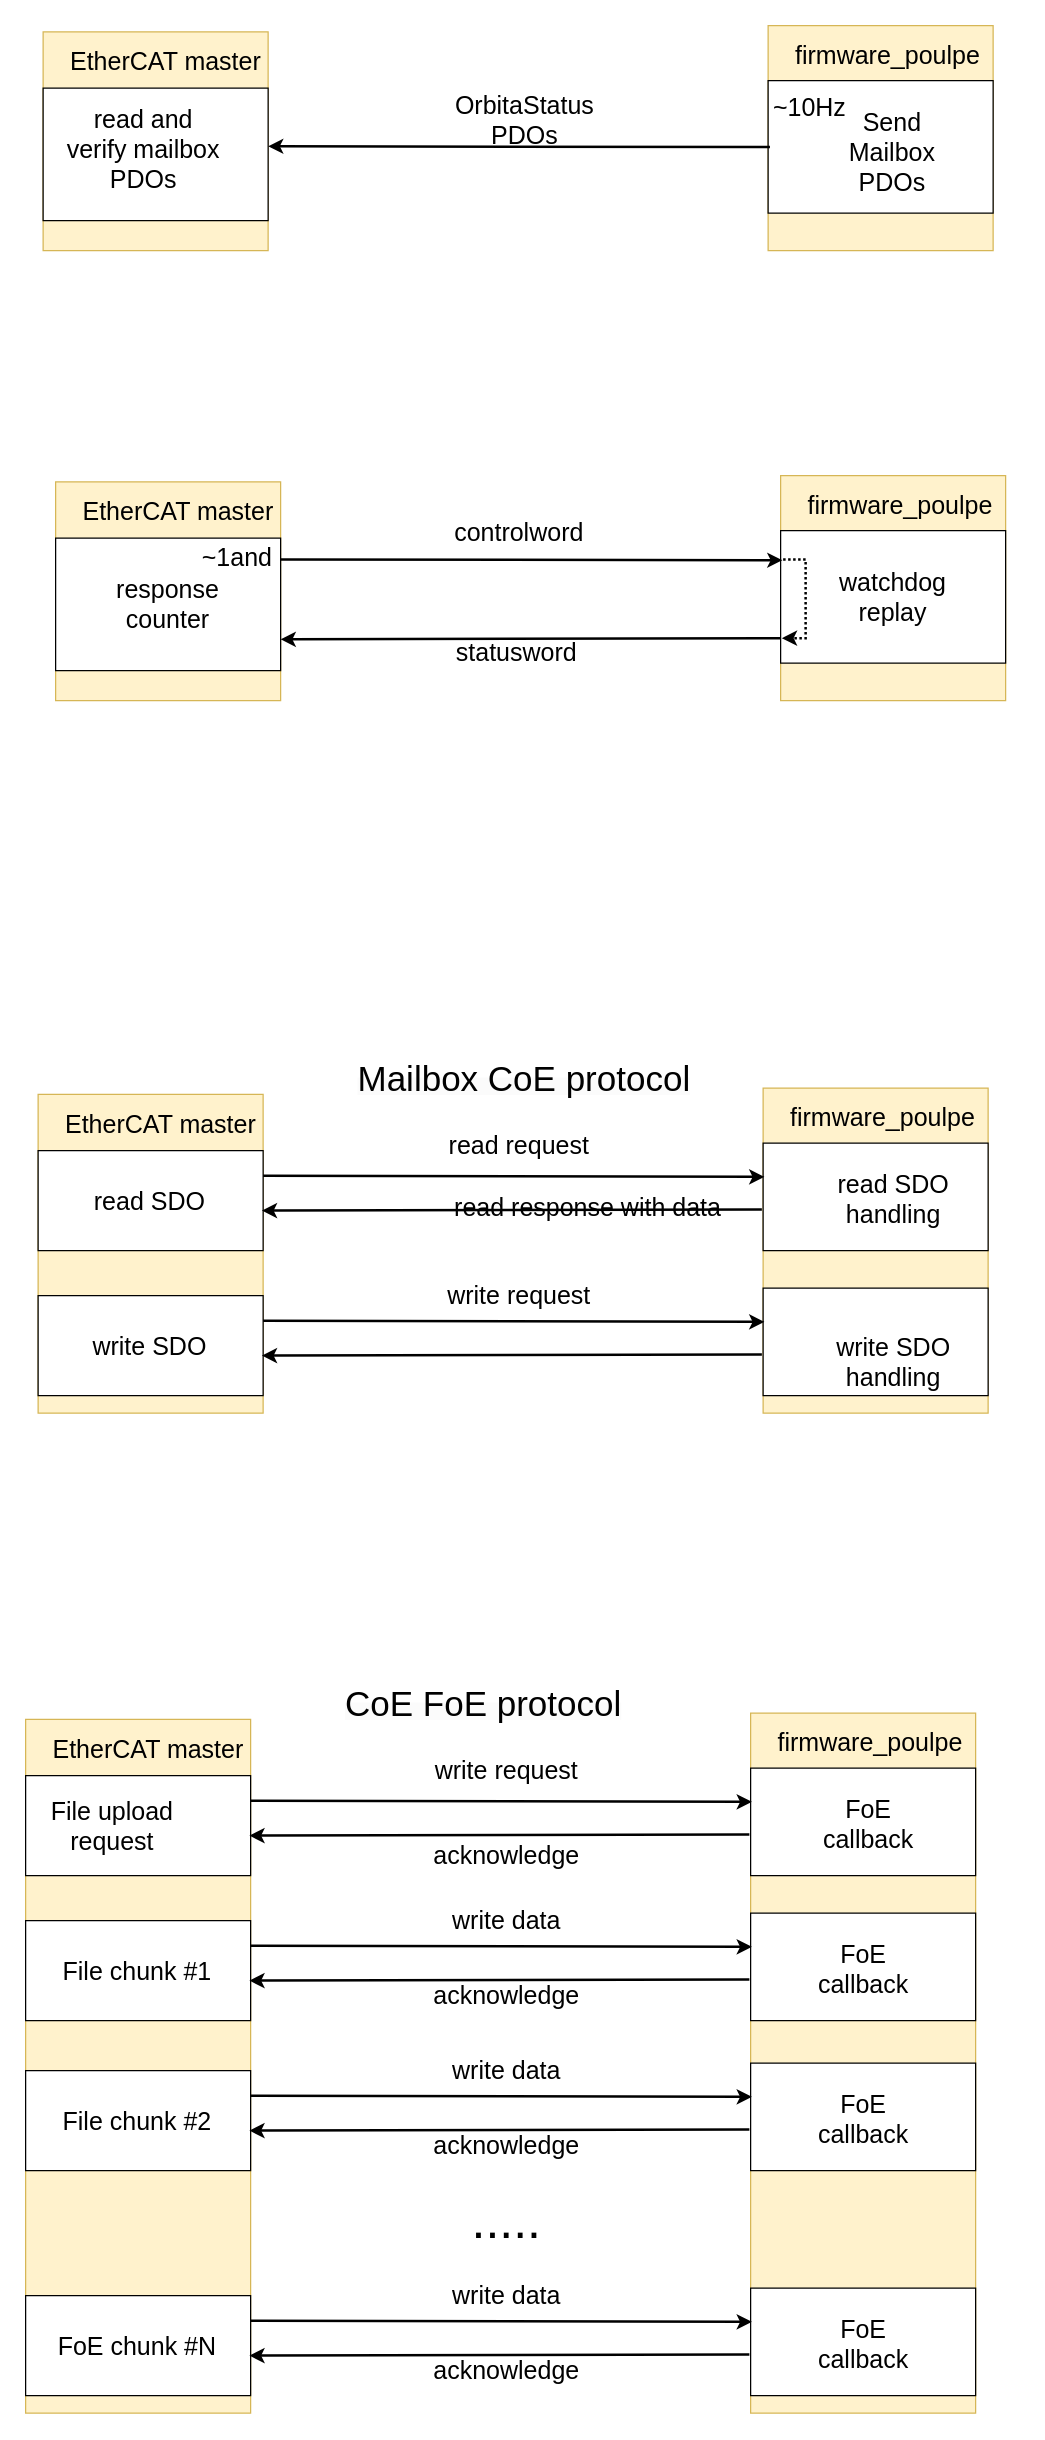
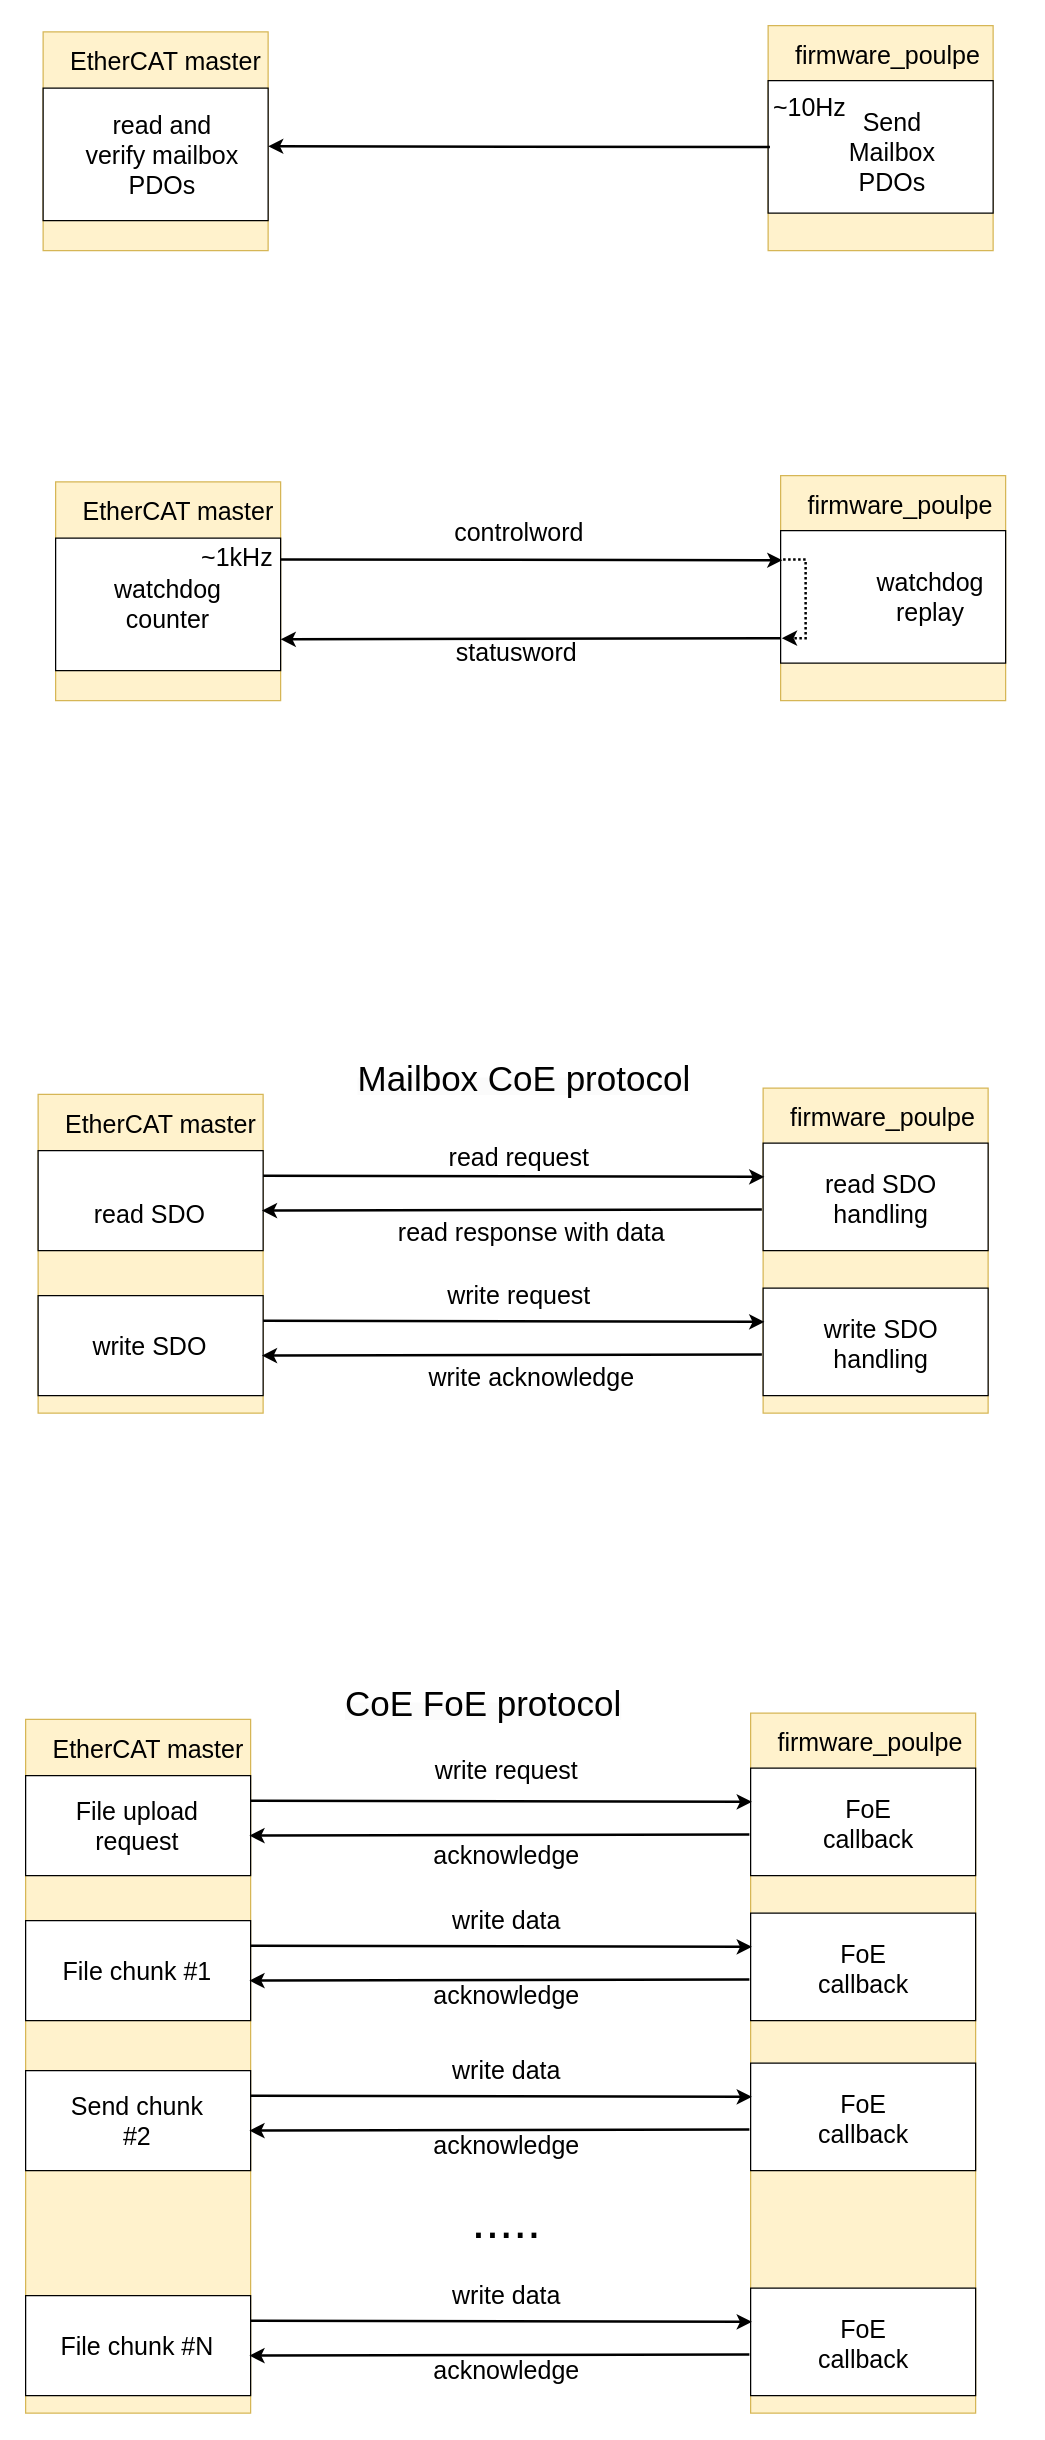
(525, 119) -> none
(144, 148) -> (163, 154)
(238, 557) -> (238, 557)
(893, 597) -> (931, 597)
(168, 603) -> (168, 603)
(519, 1144) -> (519, 1157)
(893, 1198) -> (881, 1198)
(150, 1201) -> (150, 1213)
(588, 1207) -> (531, 1232)
(893, 1361) -> (881, 1343)
none -> (531, 1377)
(113, 1826) -> (138, 1826)
(138, 2121) -> (138, 2121)
(138, 2346) -> (138, 2346)
